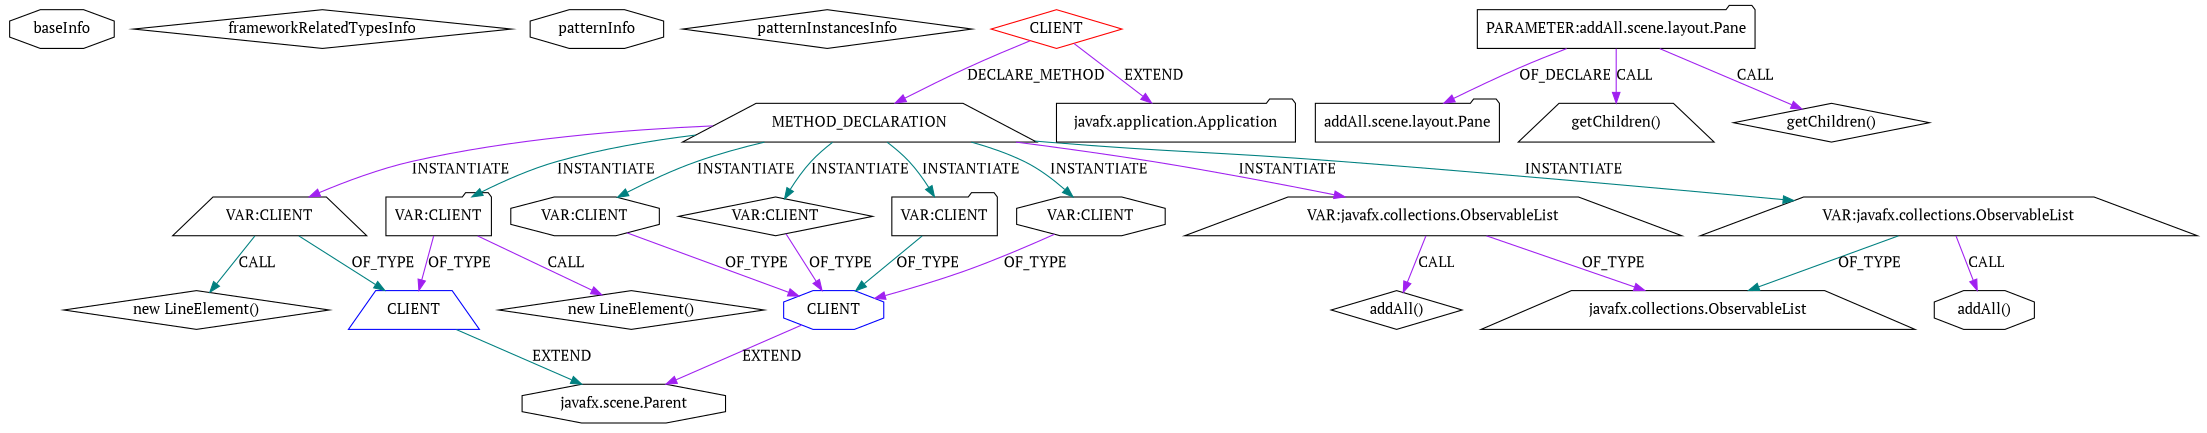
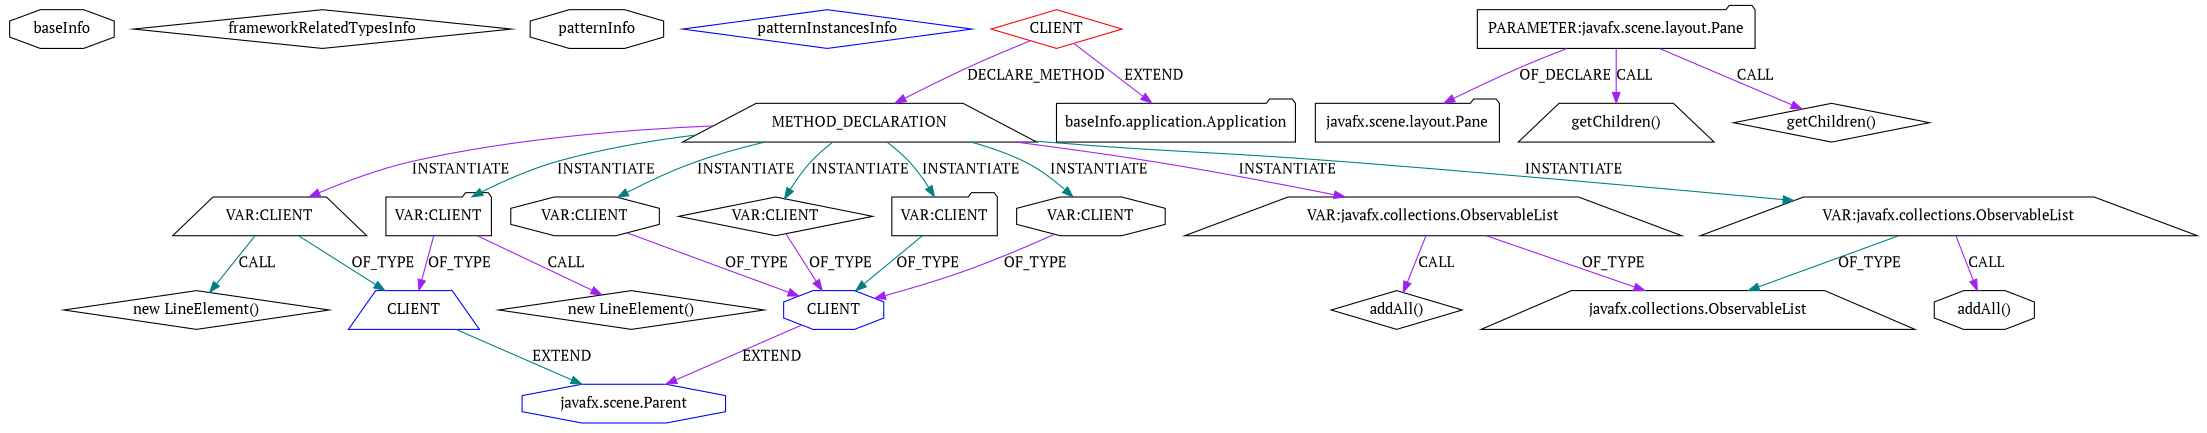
(827, 29) -> (827, 29)
(1616, 29) -> (1616, 29)
(1176, 123) -> (1176, 123)
(1407, 123) -> (1407, 123)
(624, 404) -> (624, 404)
